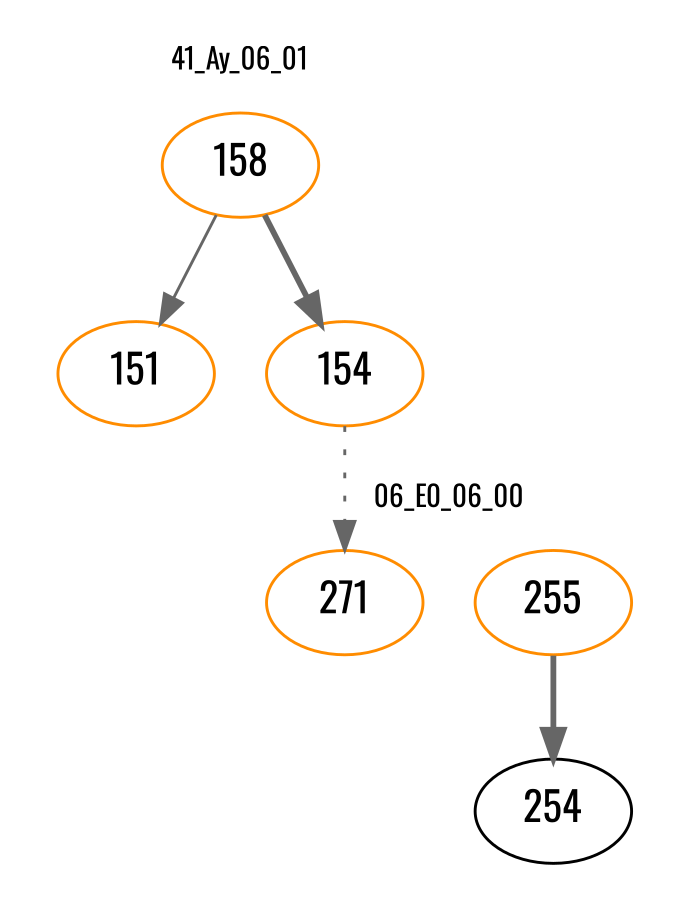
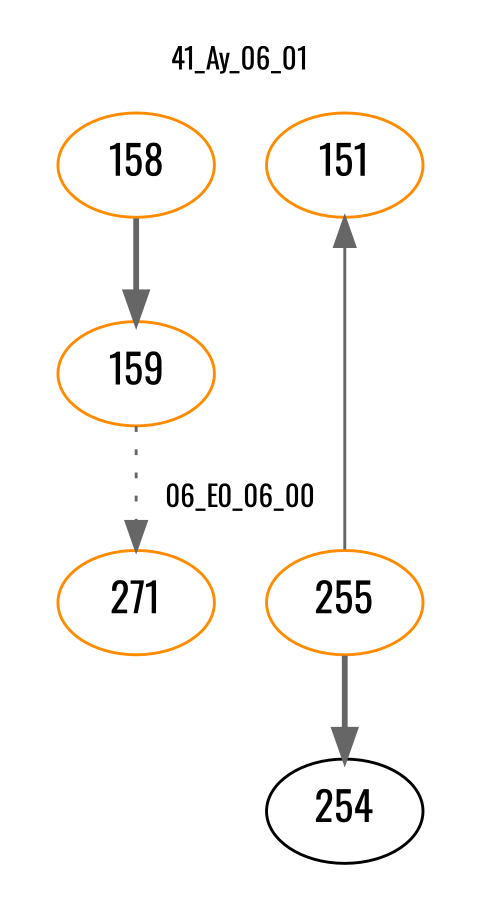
(195, 256) -> (345, 398)
(345, 374) -> (136, 374)
